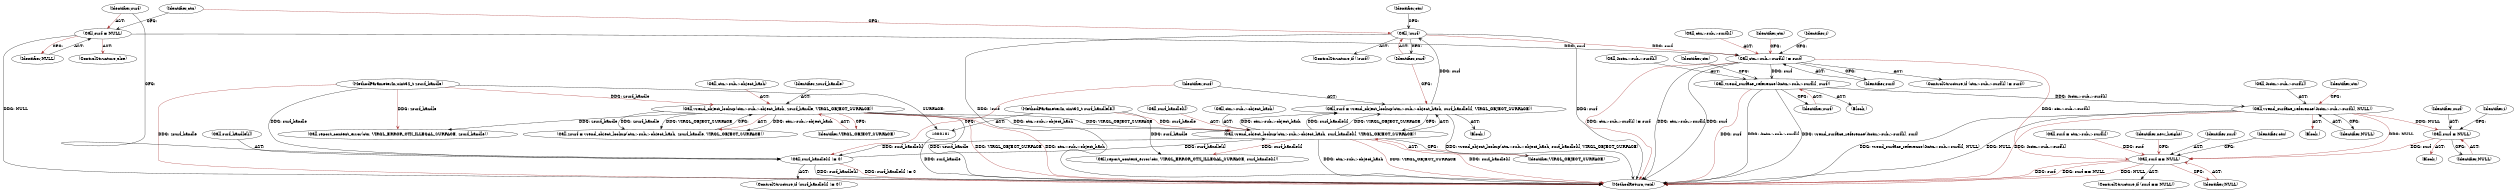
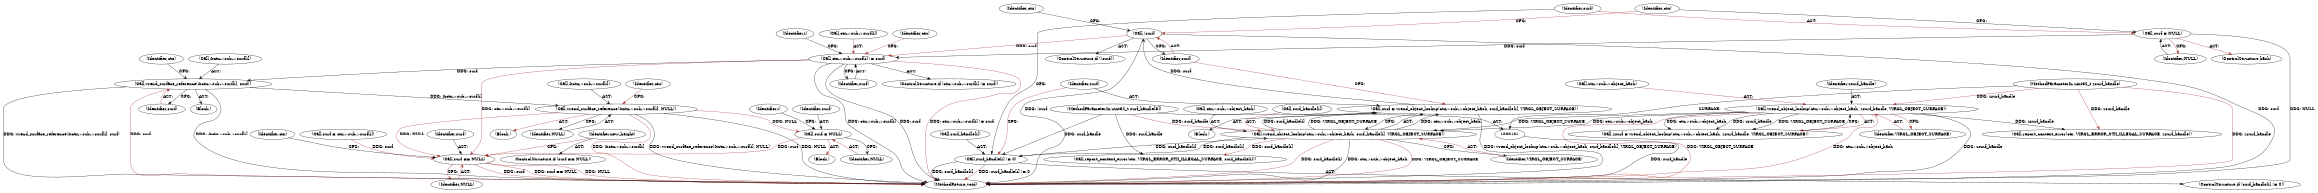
(103, 59) -> (2247, 59)
(1870, 71) -> (899, 71)
(372, 152) -> (1054, 134)
(2149, 171) -> (577, 144)
